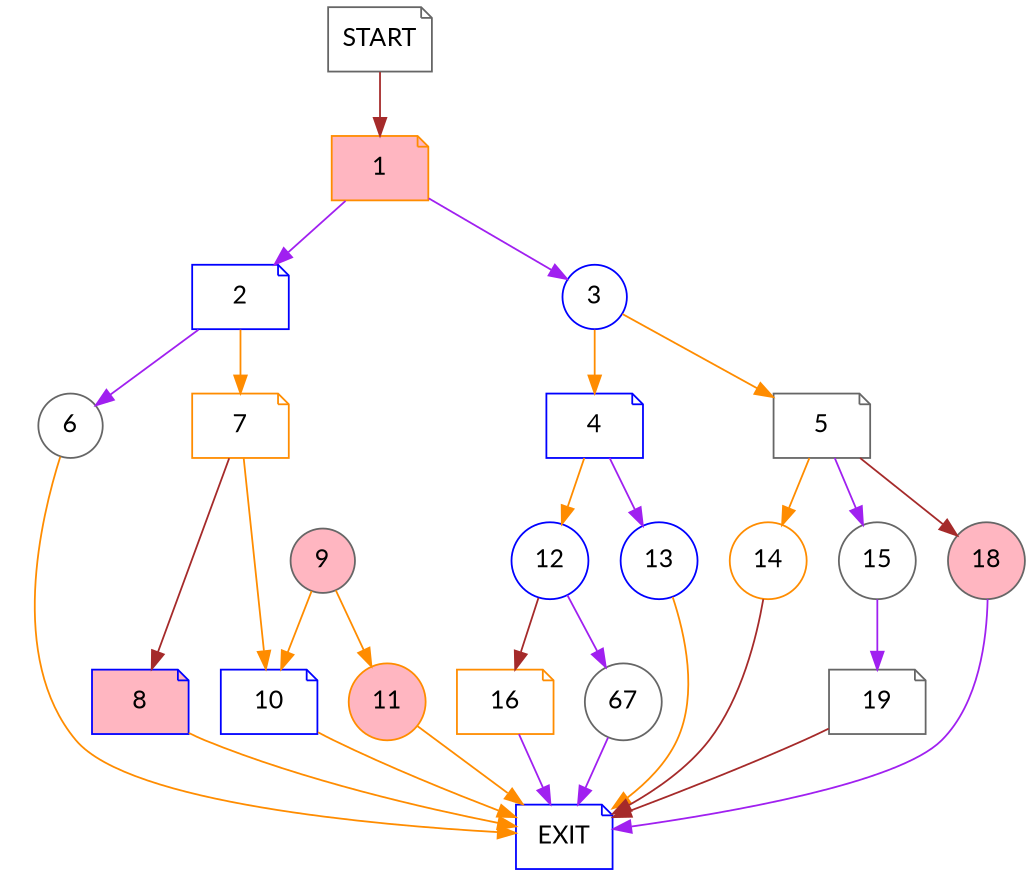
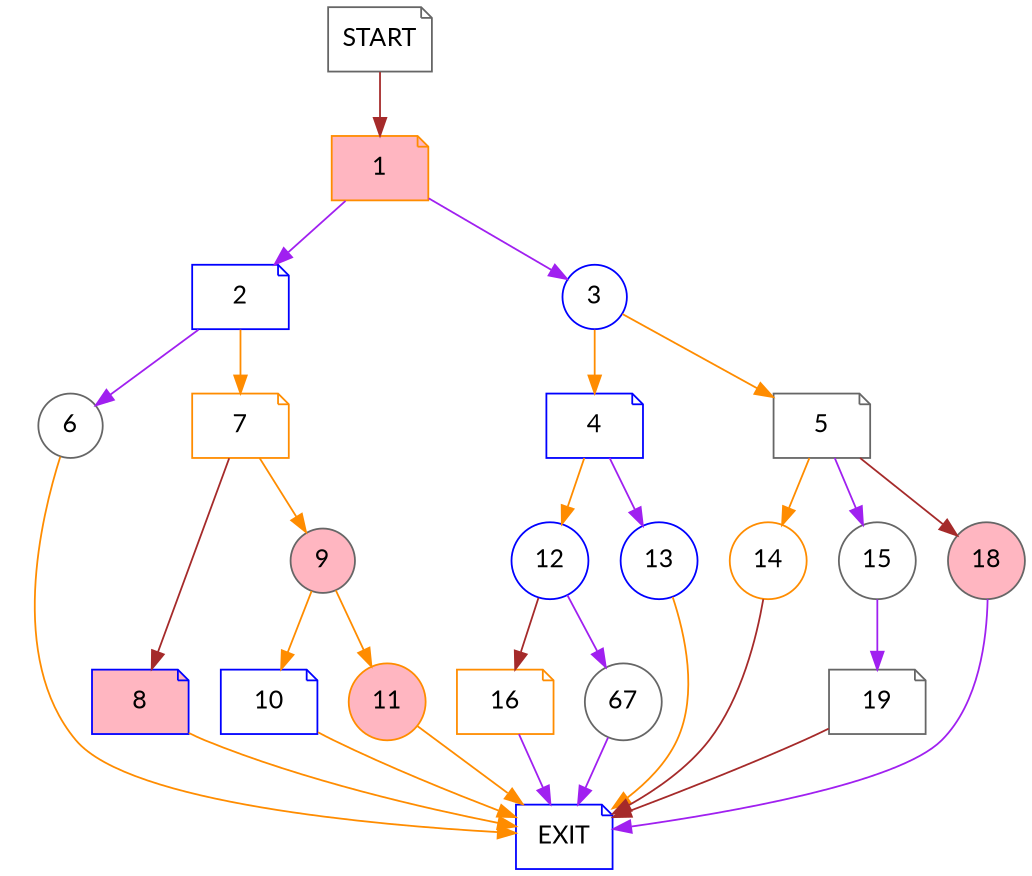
(254, 555) -> (278, 487)
